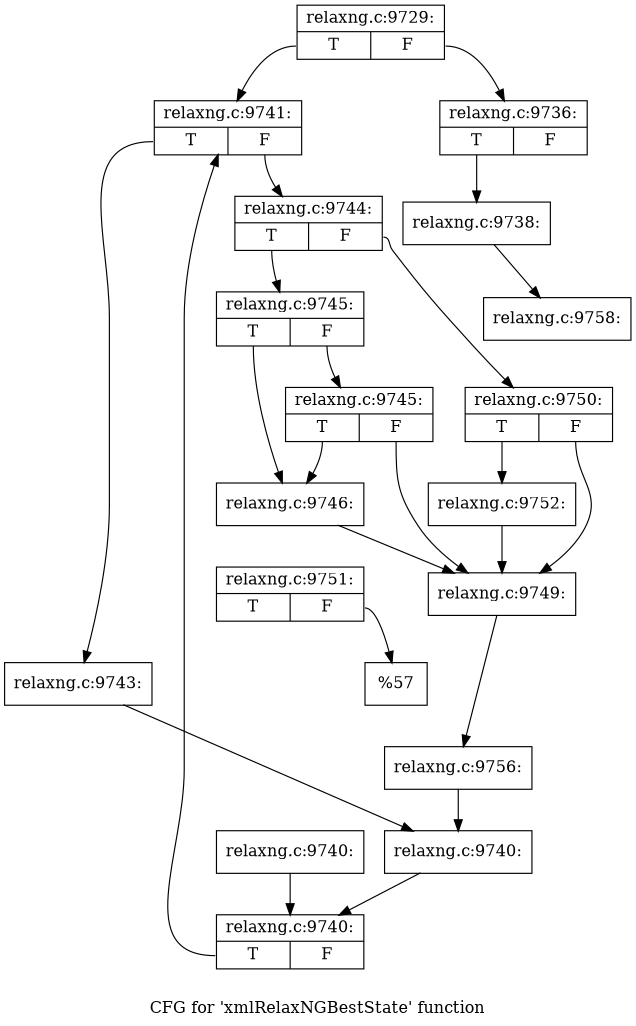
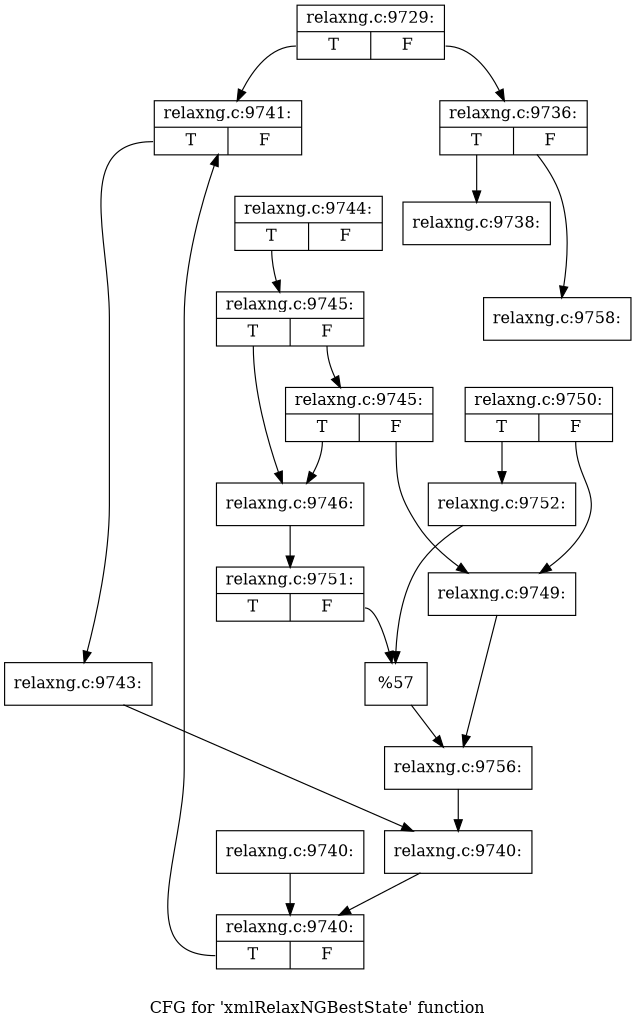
(268, 172) -> none
(513, 267) -> (565, 217)
(441, 310) -> none
(502, 543) -> (412, 579)
(390, 547) -> (290, 541)
none -> (424, 721)
